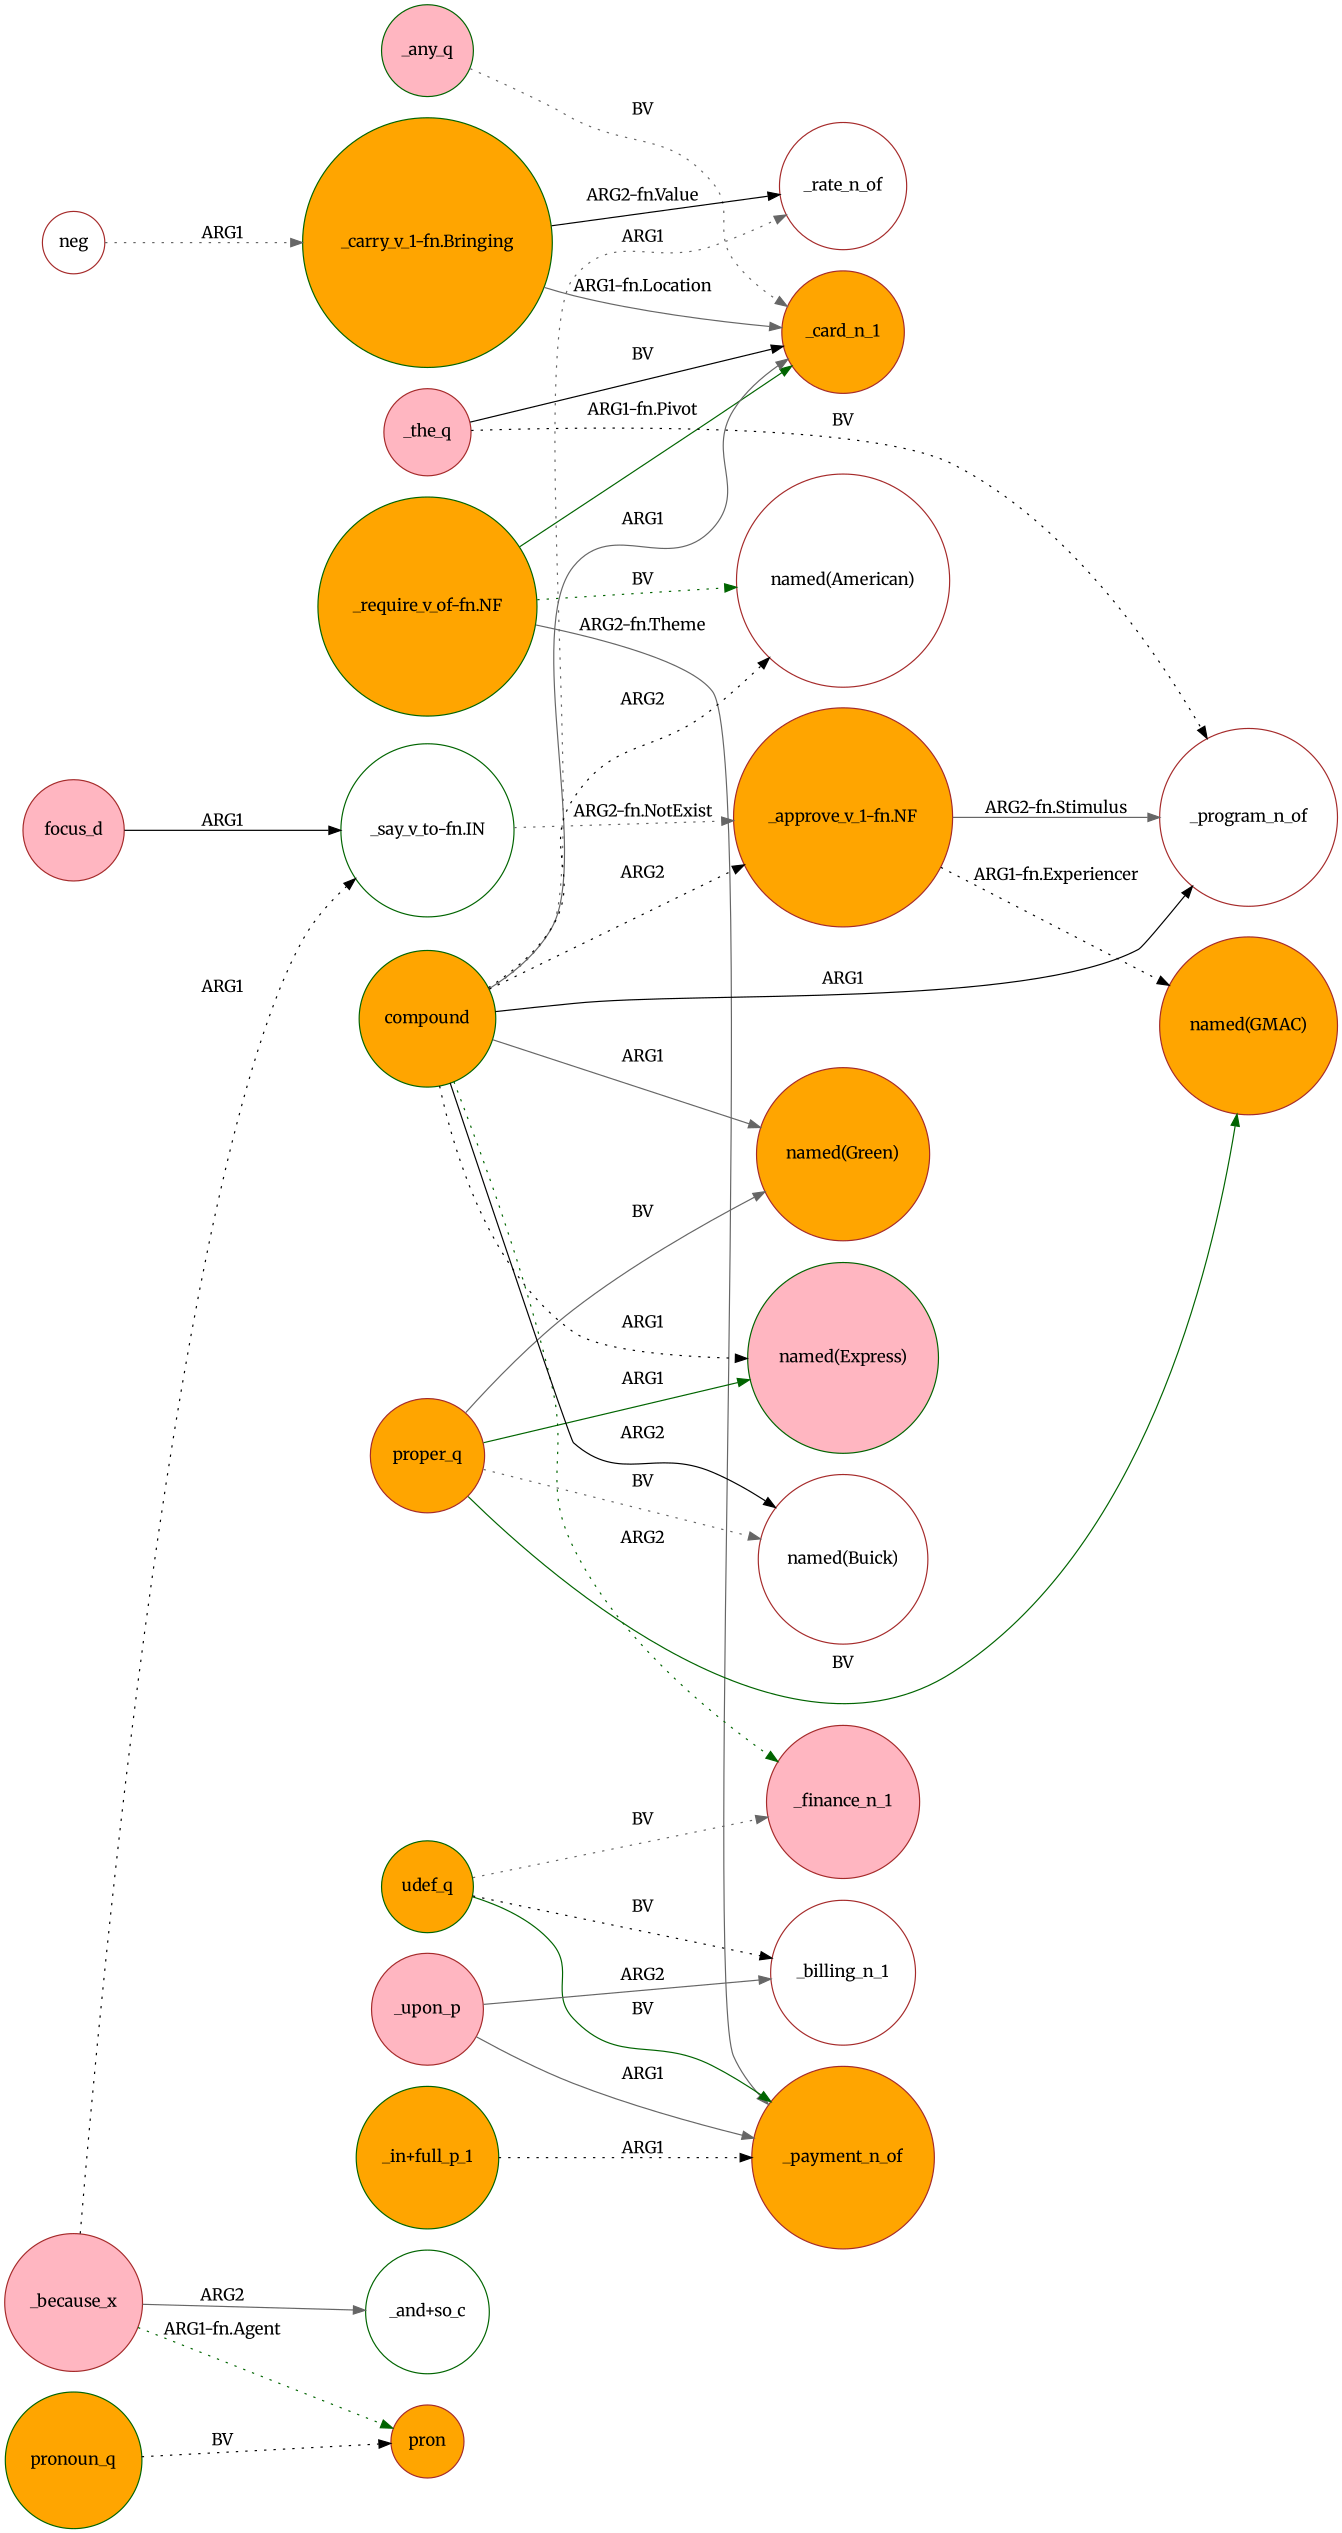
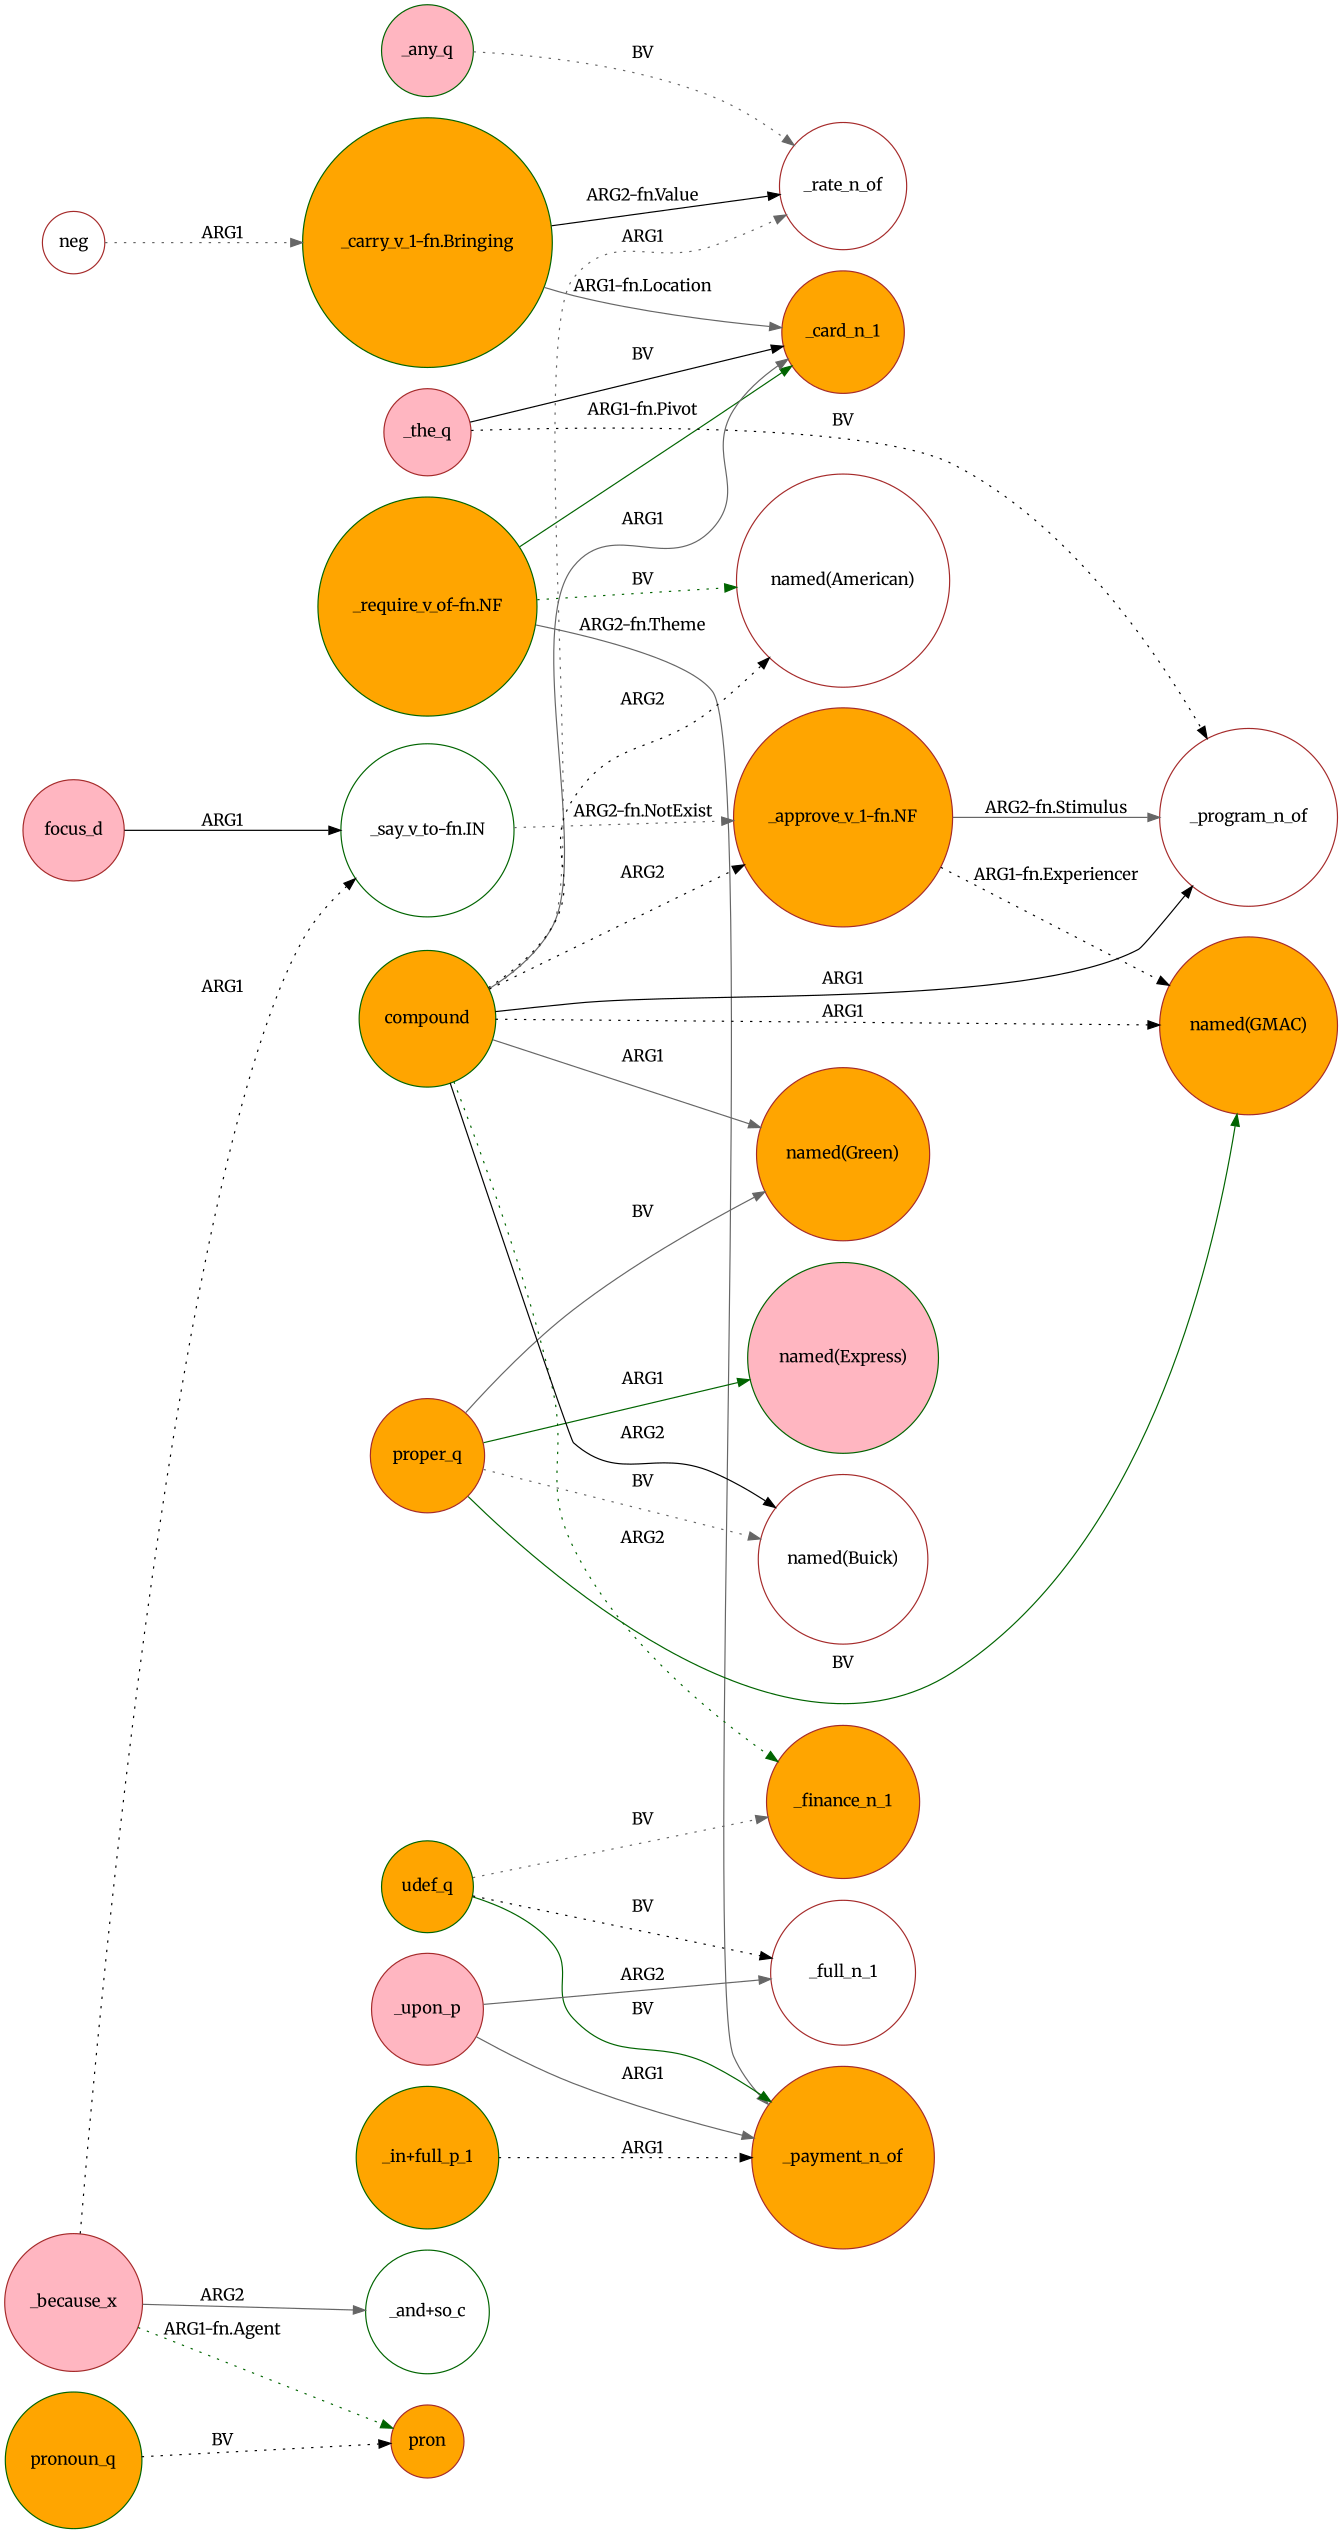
(660, 146) -> (636, 73)
(537, 1299) -> (822, 1022)
(843, 1802) -> (843, 1802)
(843, 1973) -> (843, 1973)
